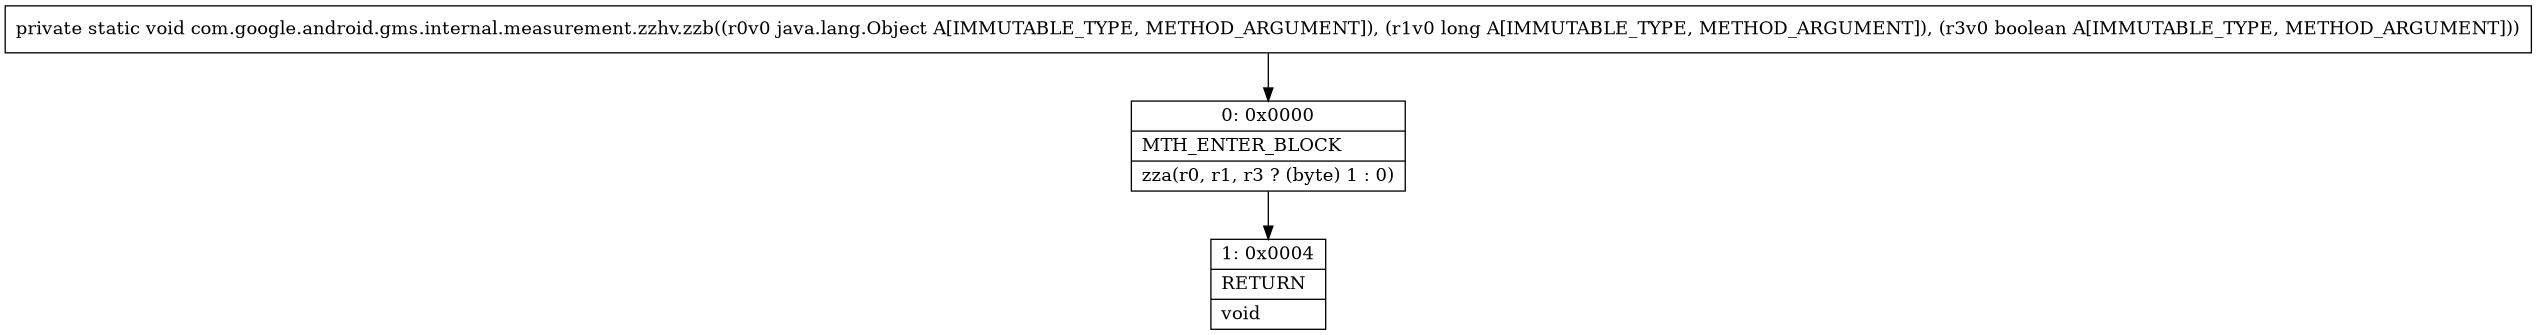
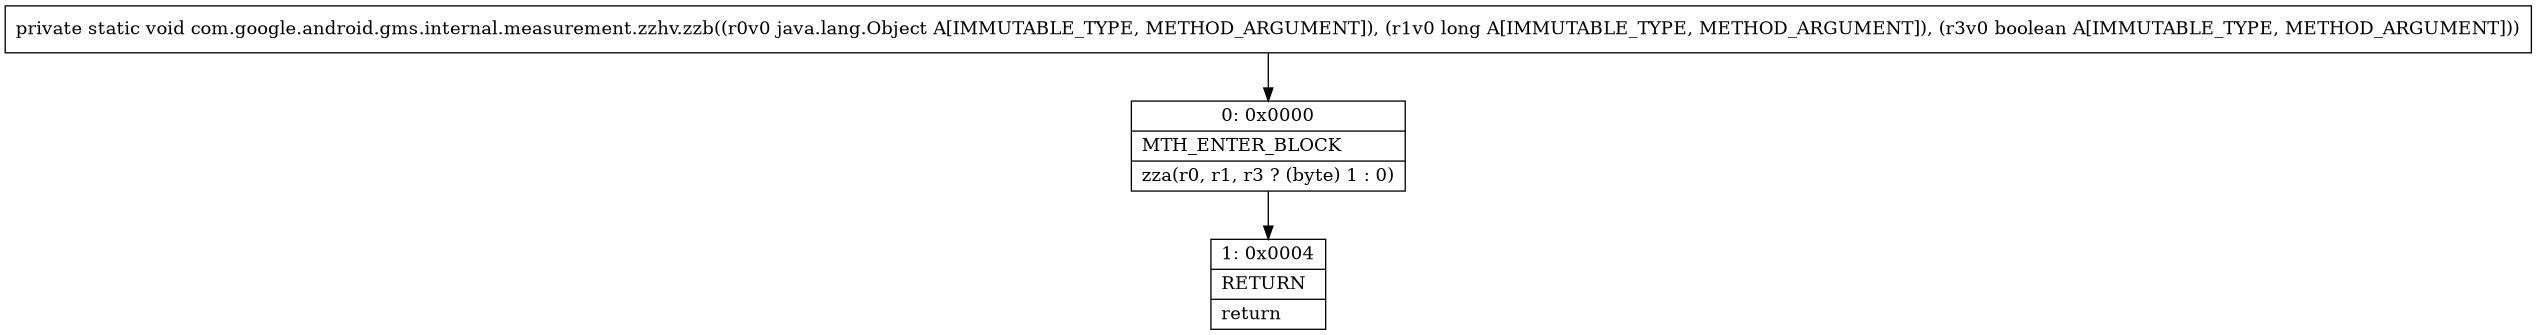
(1242, 314) -> (1251, 314)
